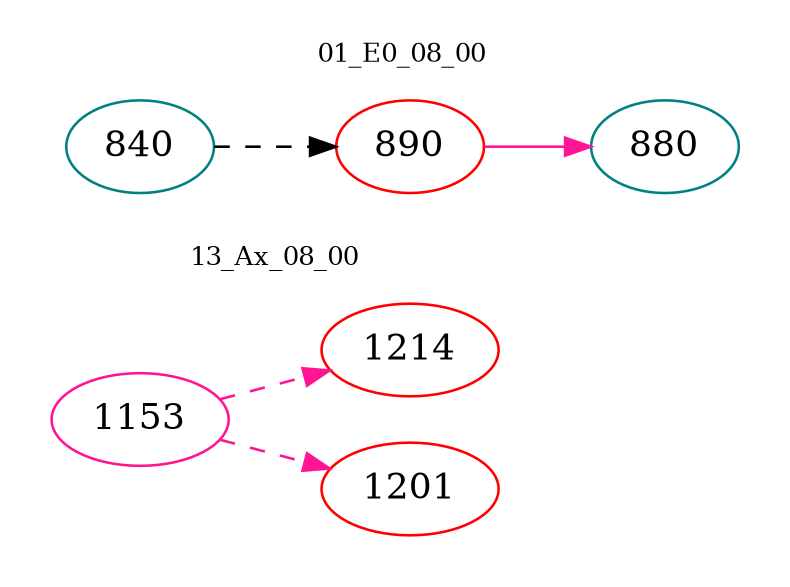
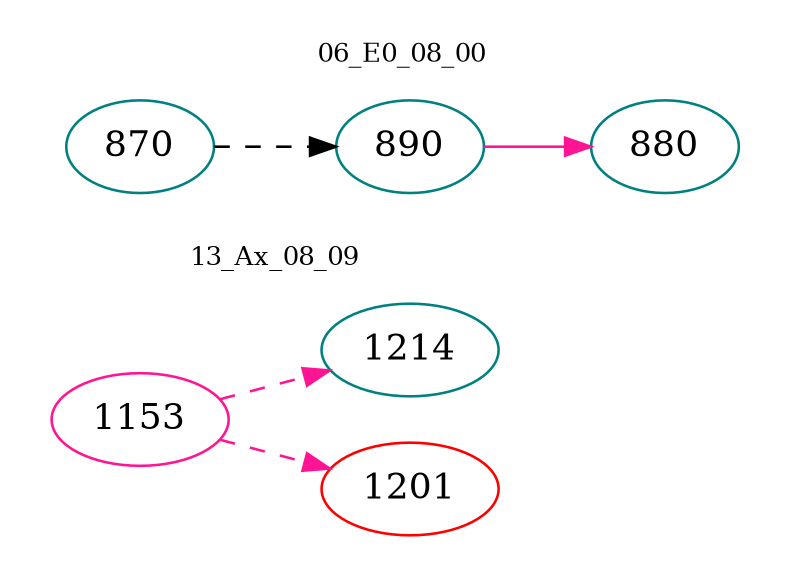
(403, 55) -> (403, 55)
(140, 147) -> (140, 147)
(410, 147) -> (410, 147)
(275, 259) -> (275, 259)
(410, 350) -> (410, 350)
